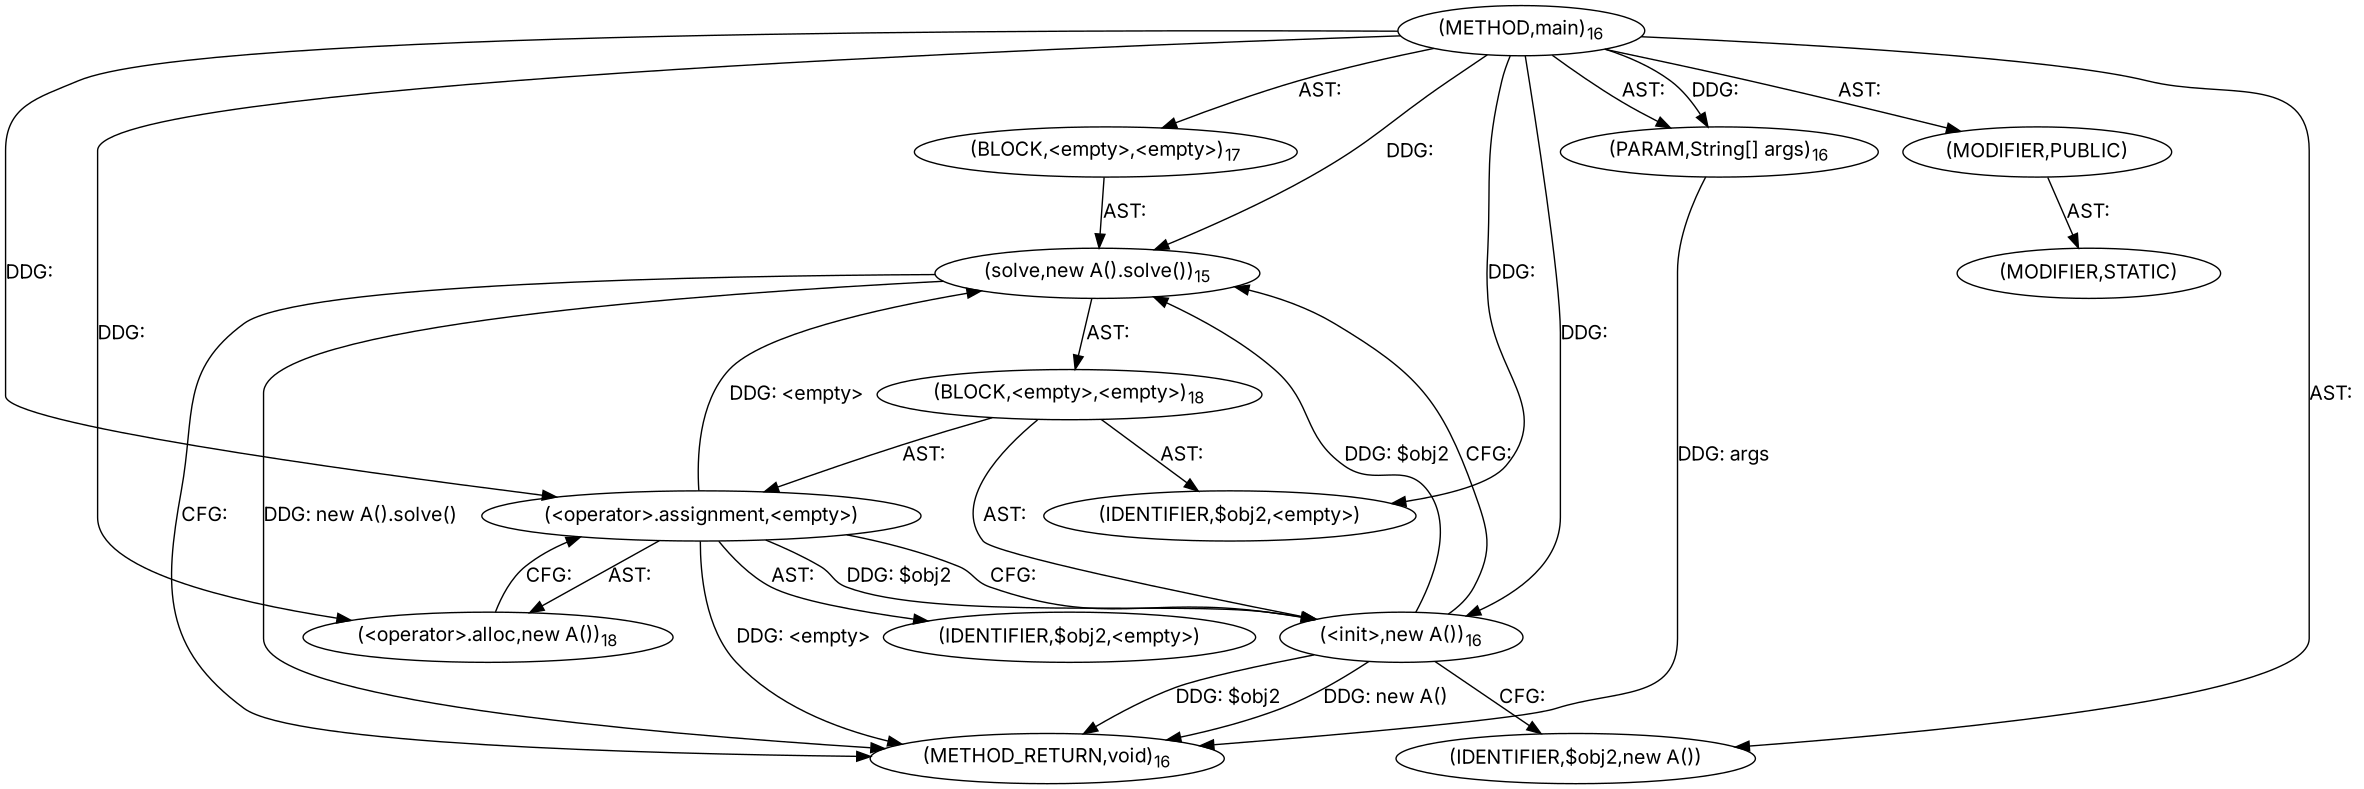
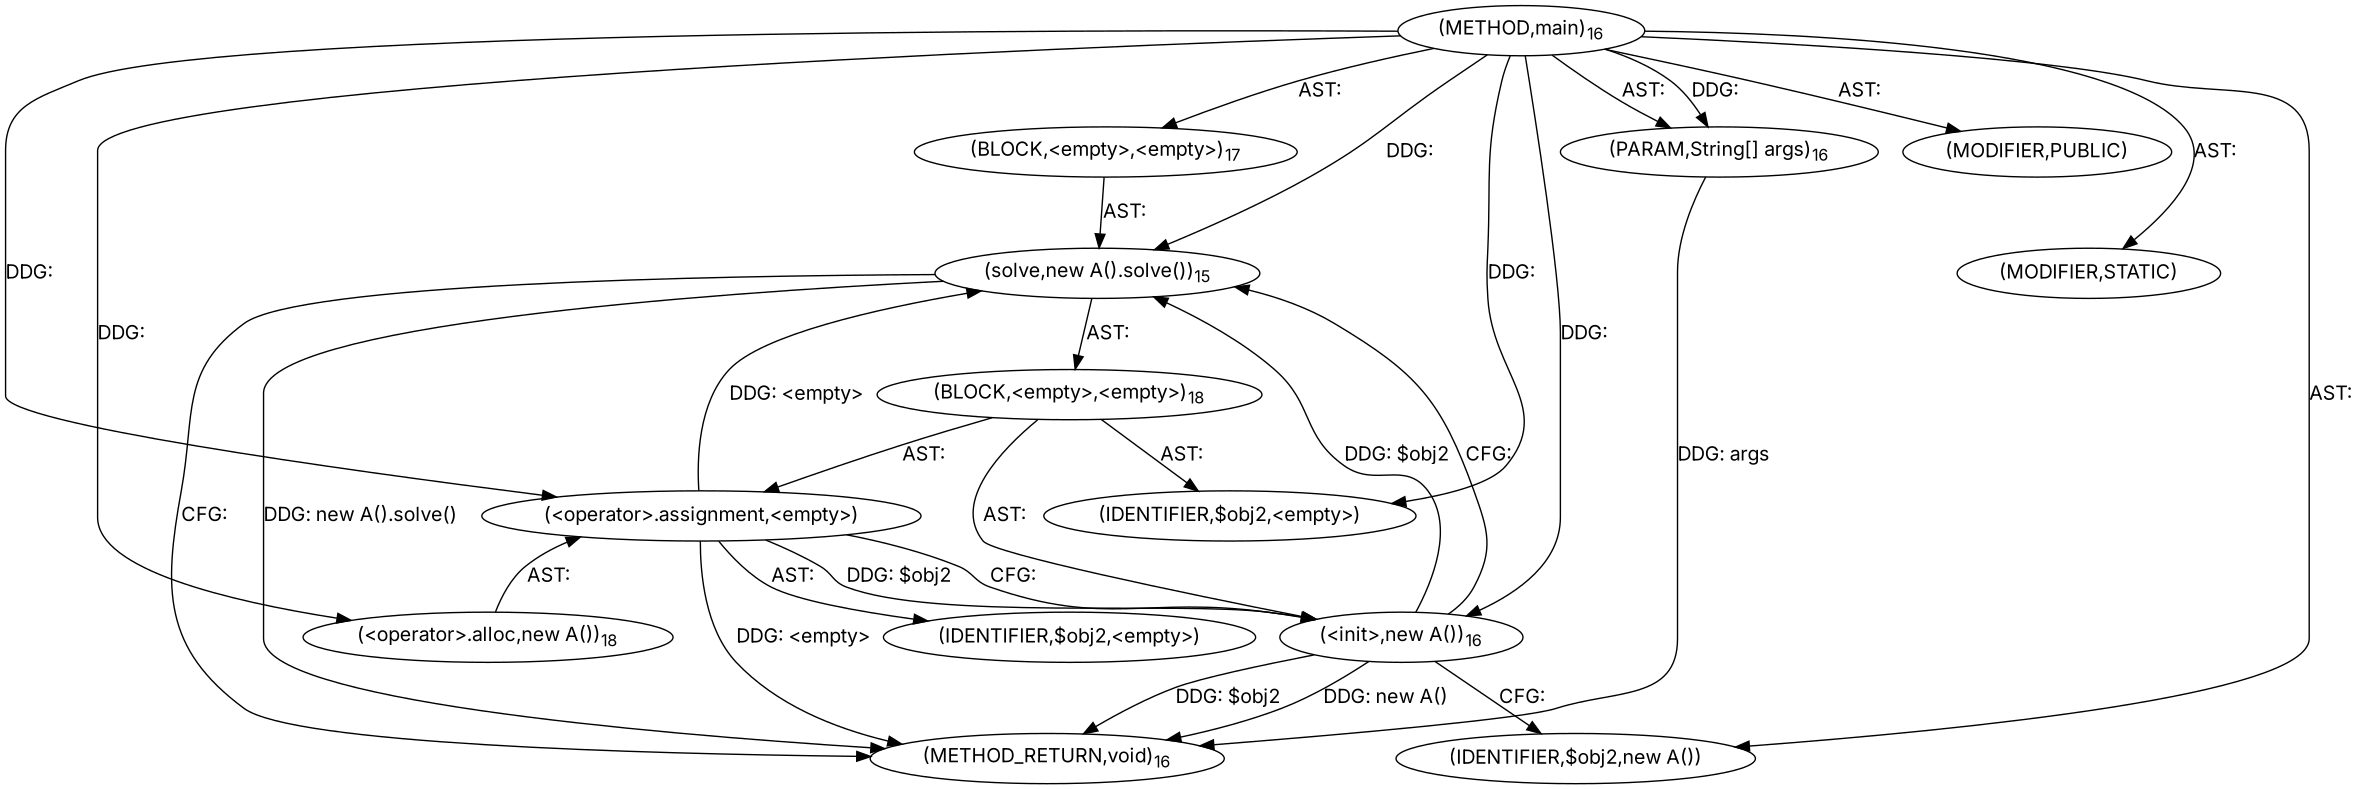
(2060, 206) -> (2108, 84)
(601, 573) -> none
(552, 577) -> (552, 577)
